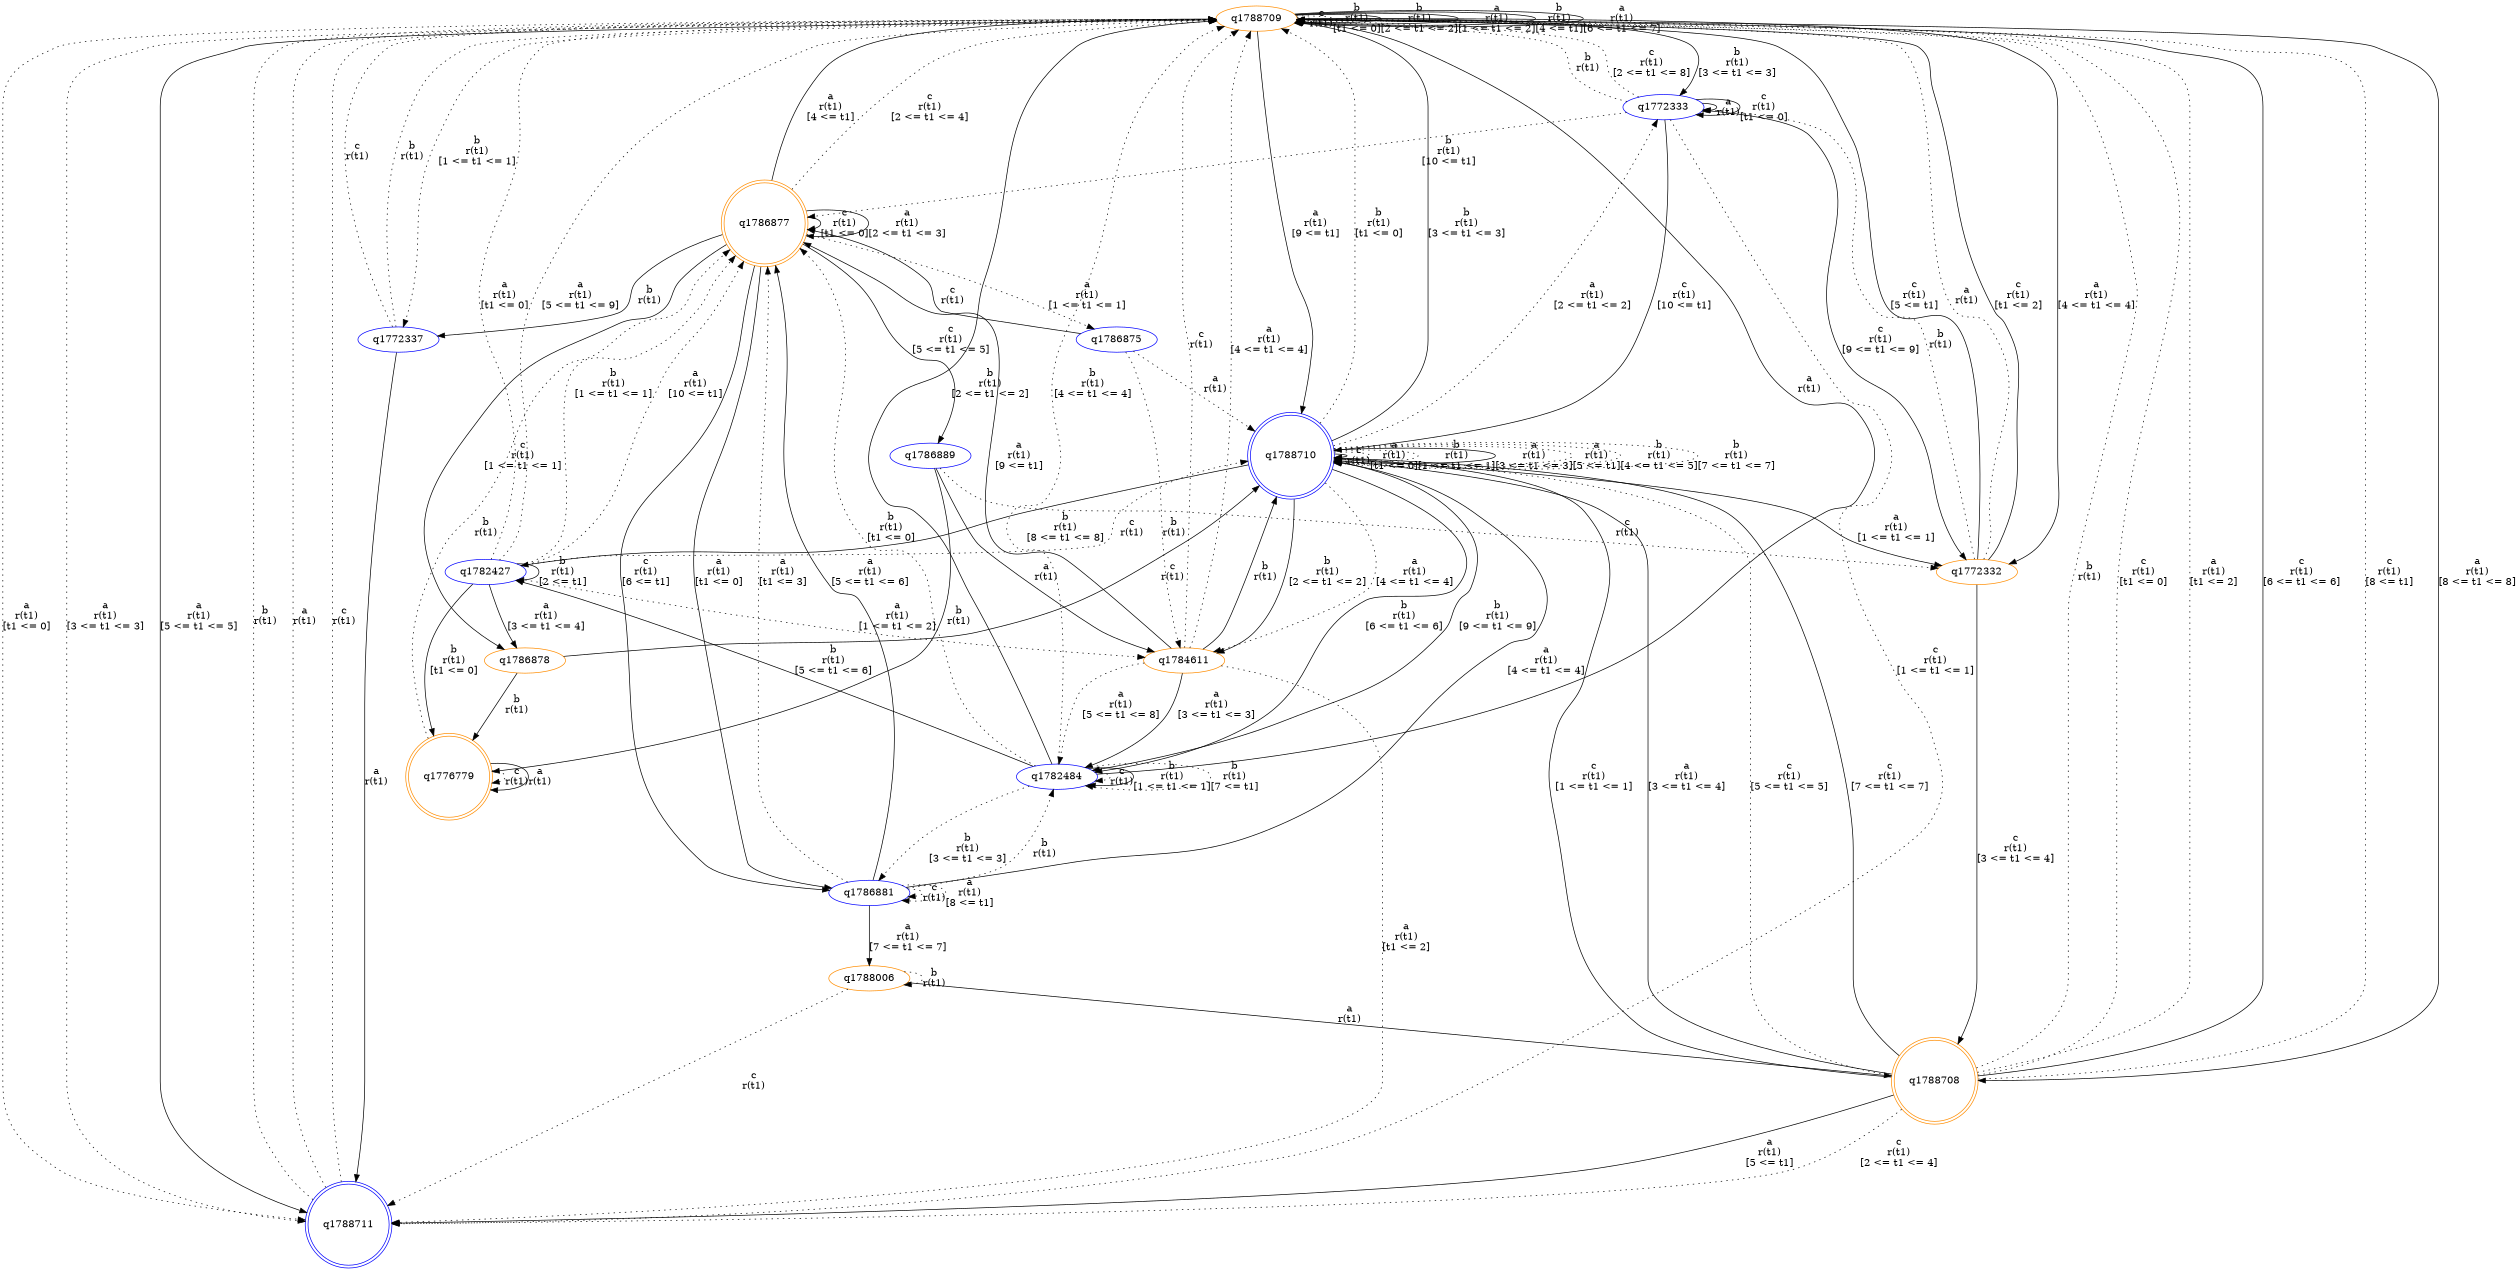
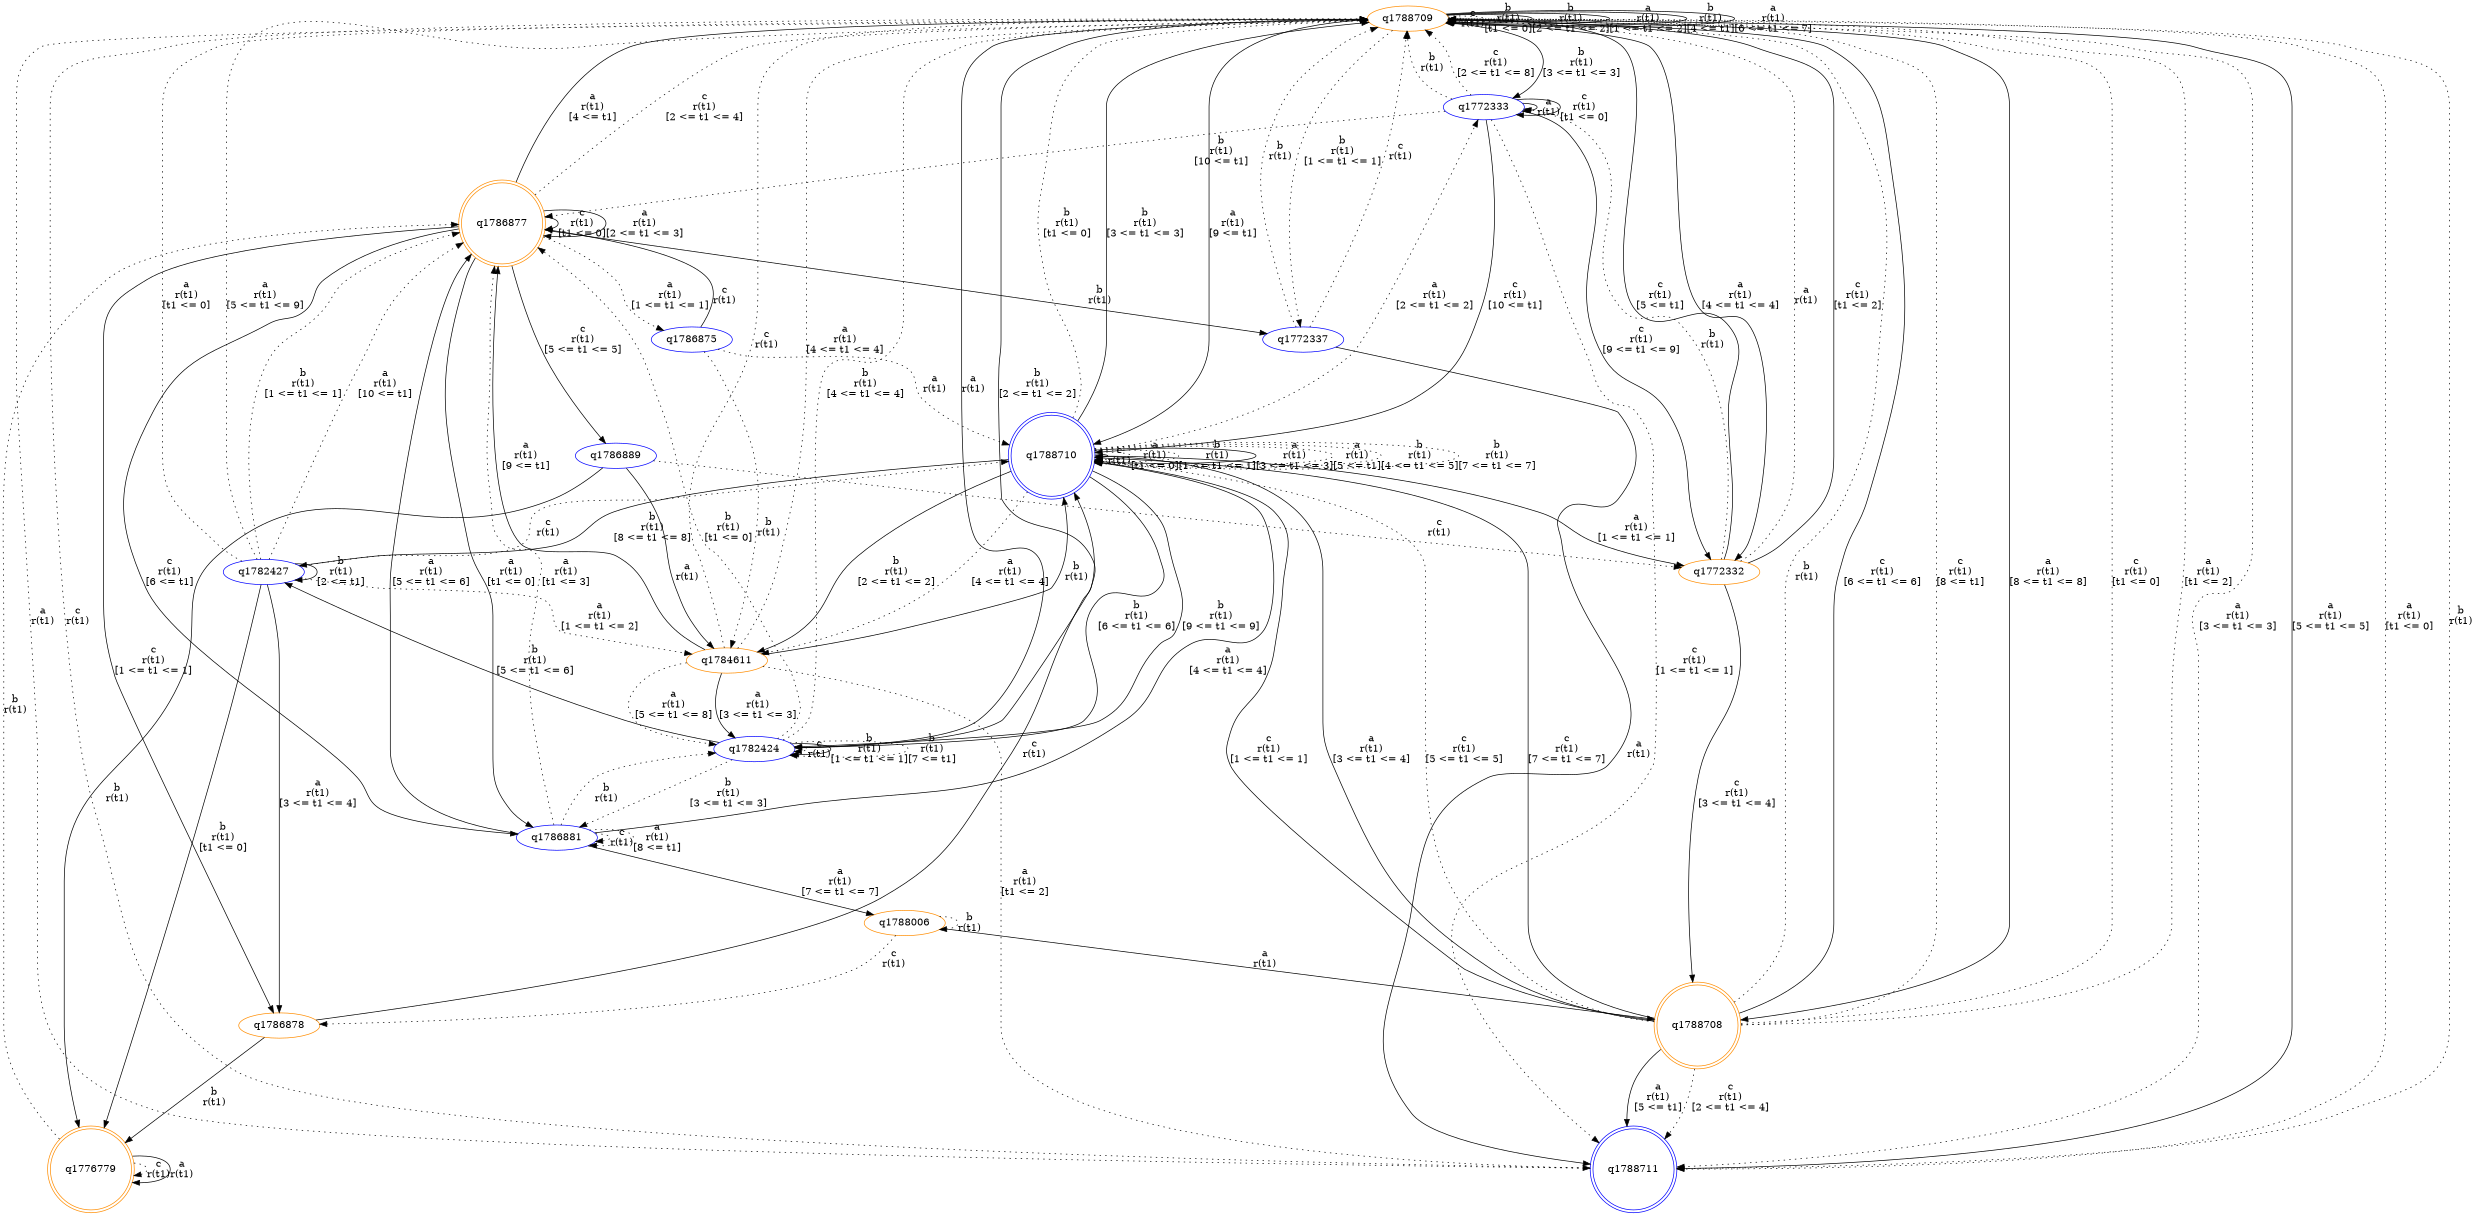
(1057, 777) -> (754, 749)
(621, 1096) -> (619, 1010)
